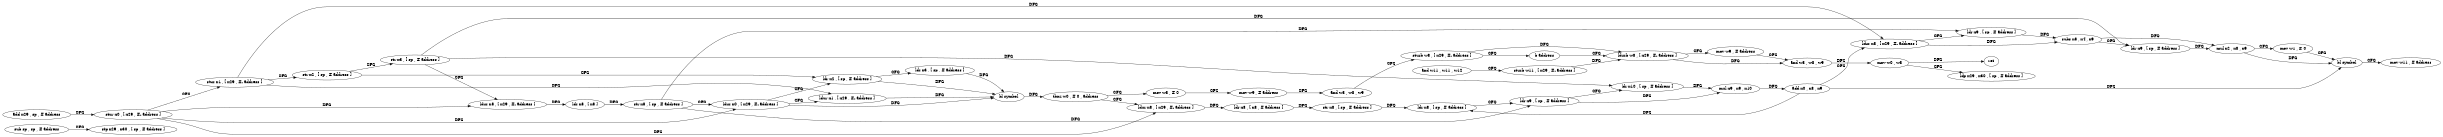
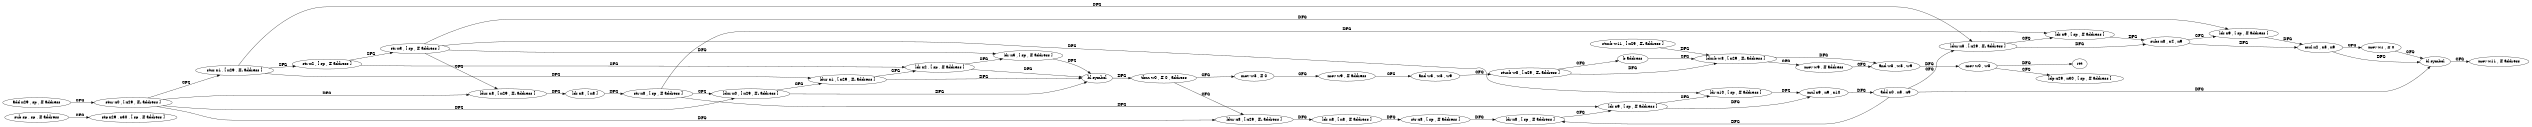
none -> (721, 52)
(1442, 71) -> none
(798, 92) -> (894, 74)
